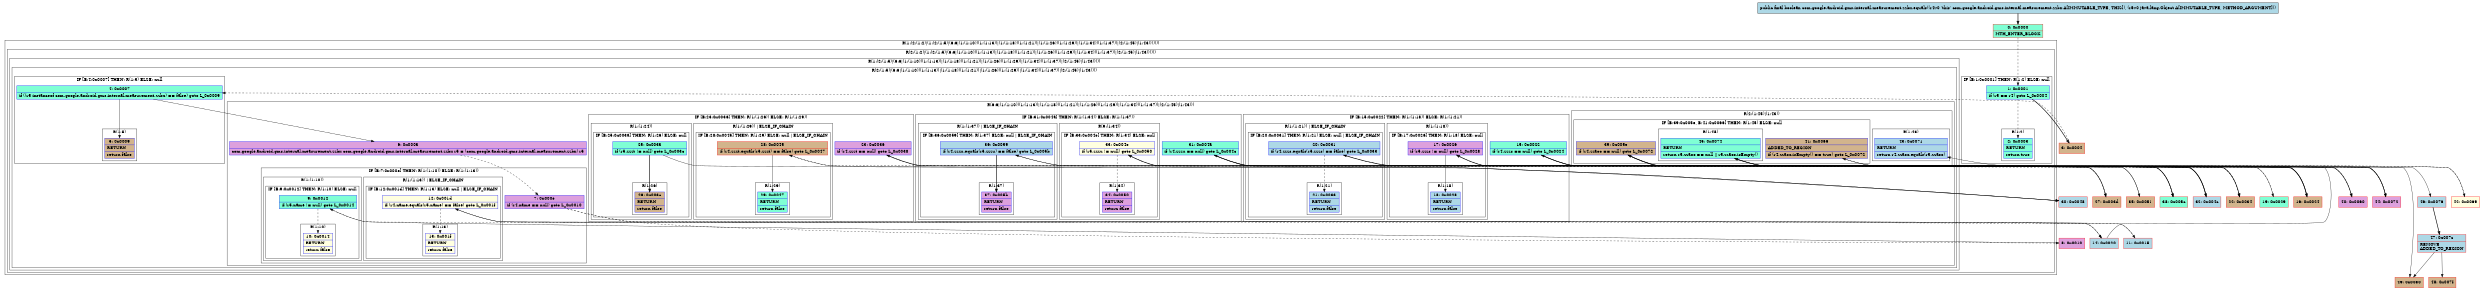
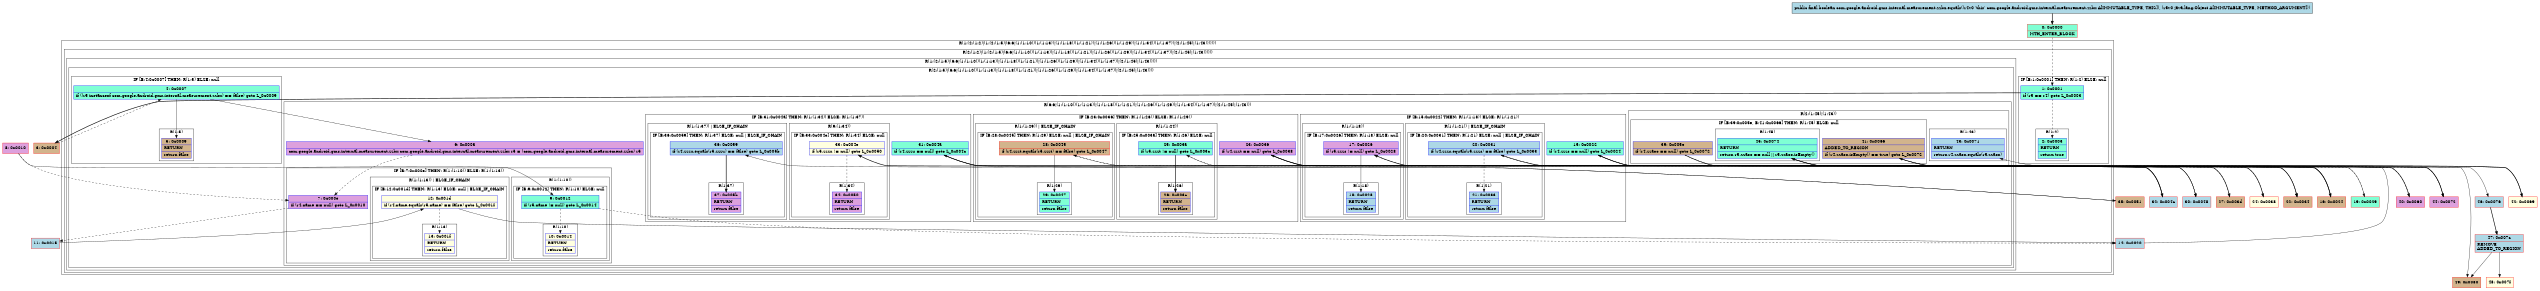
(2018, 96) -> (2052, 96)
(2161, 166) -> (2218, 166)
(2174, 202) -> none
none -> (2264, 202)
(1311, 238) -> (148, 190)
(2442, 283) -> (2500, 283)
